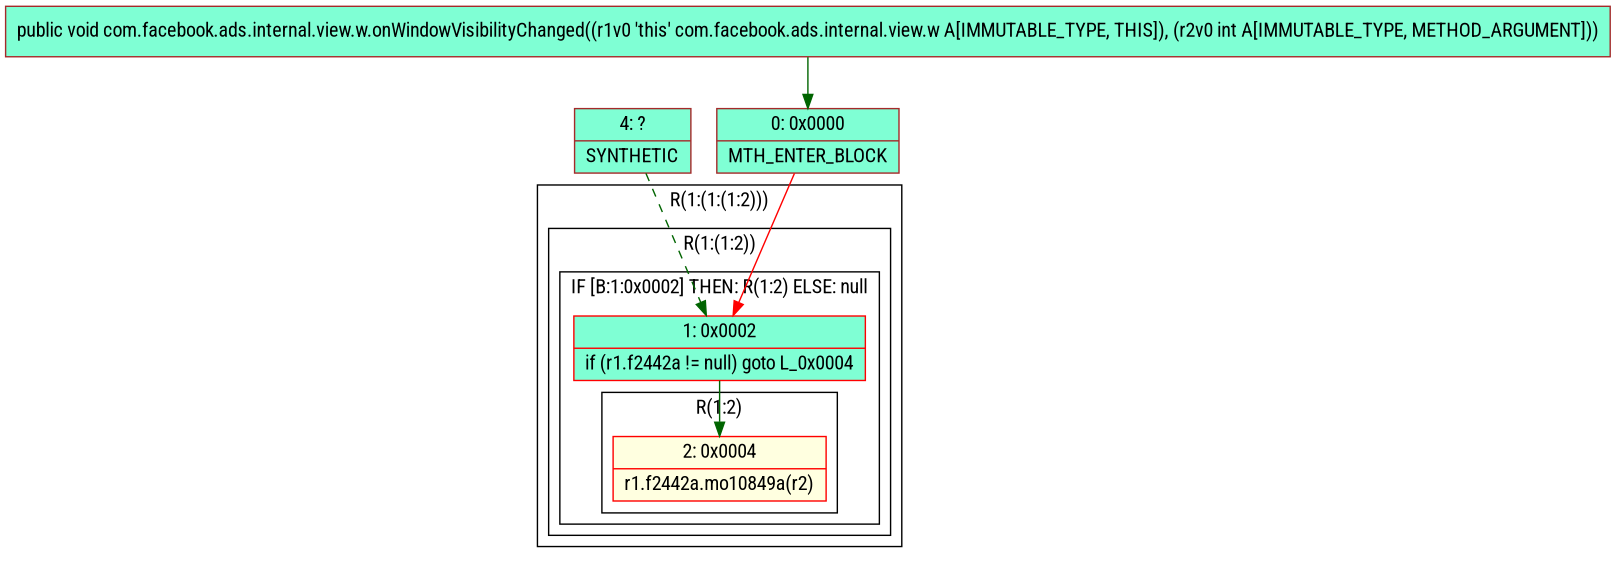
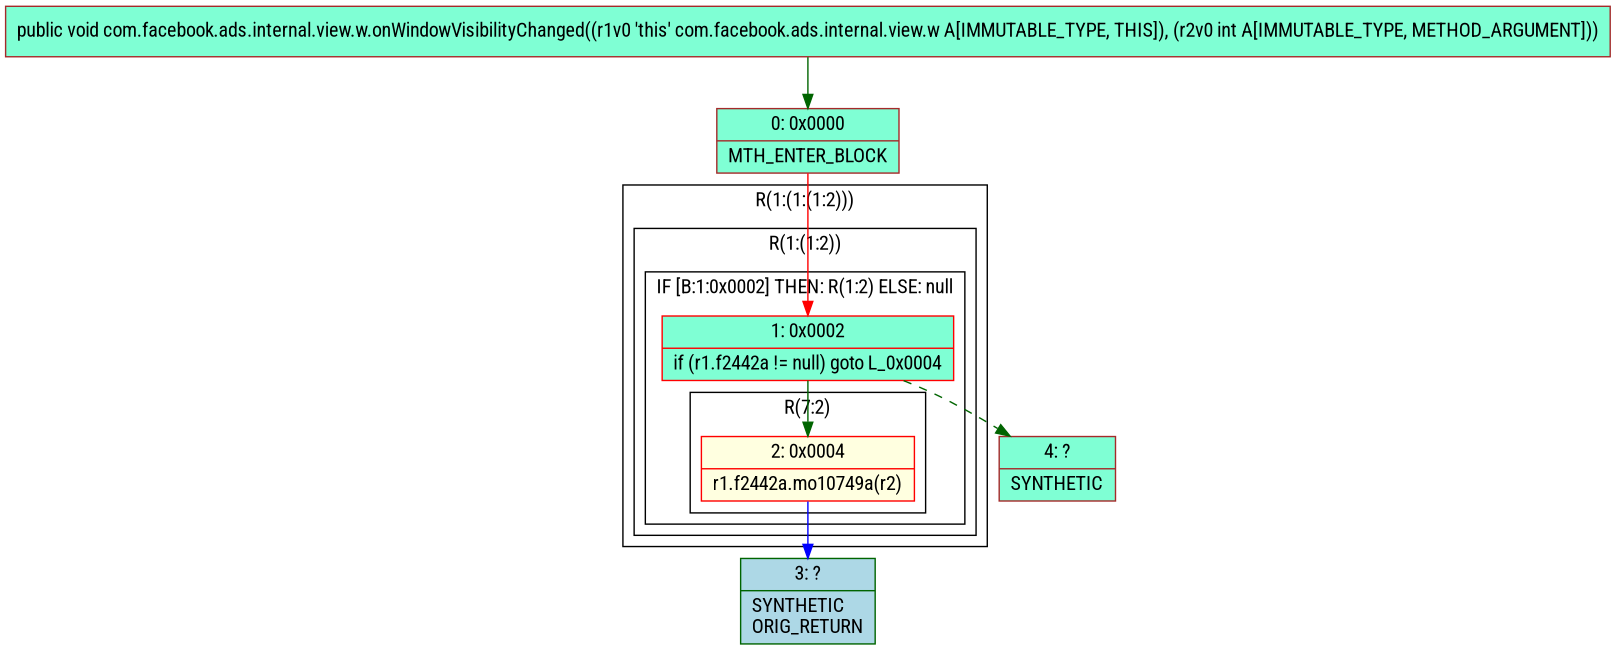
(673, 238) -> (952, 403)
(720, 409) -> (808, 409)
(720, 484) -> (808, 484)
none -> (808, 601)
